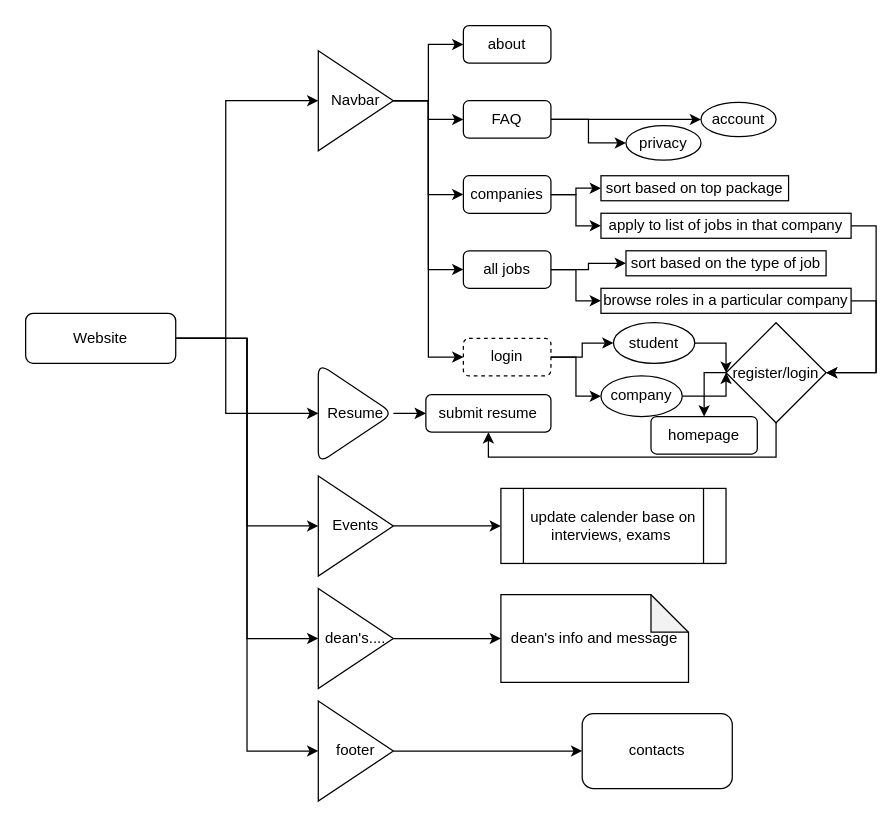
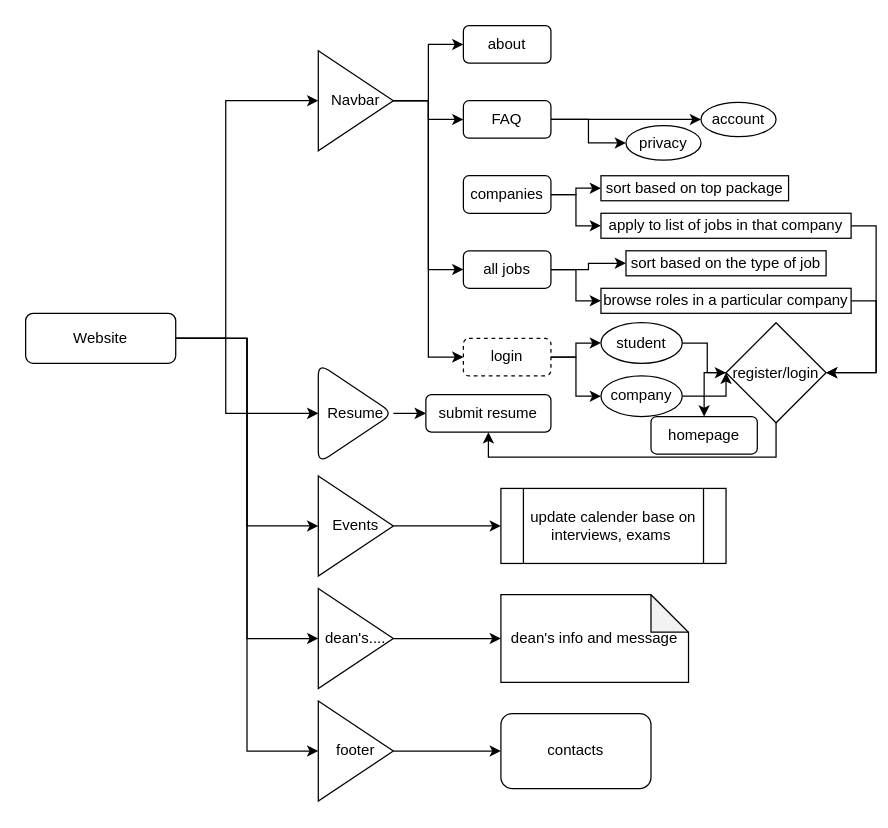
(443, 194) -> none
(654, 343) -> (641, 343)
(657, 751) -> (576, 751)
